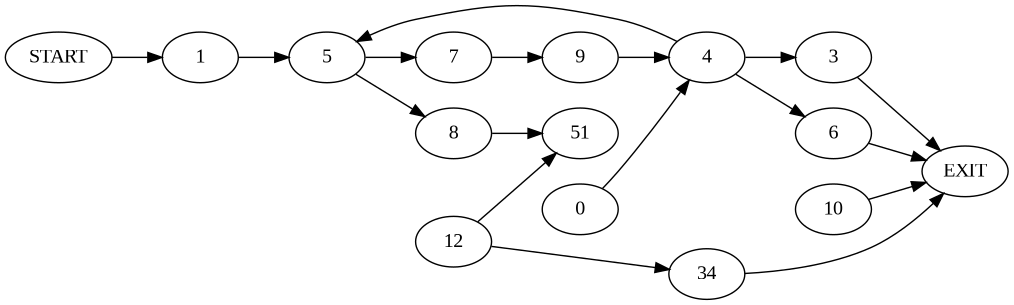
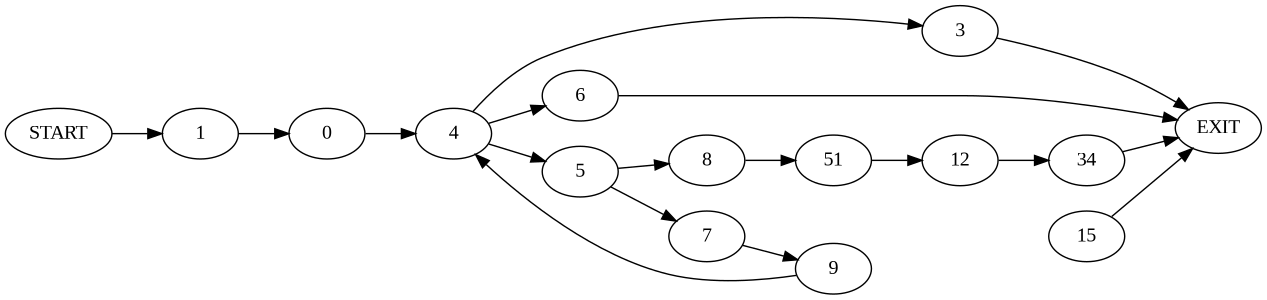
(257, 57) -> (257, 134)
(512, 192) -> (890, 160)
(833, 209) -> (1087, 236)
